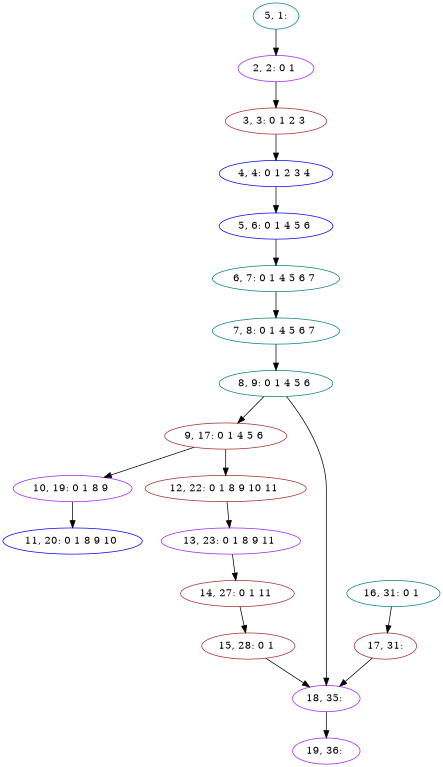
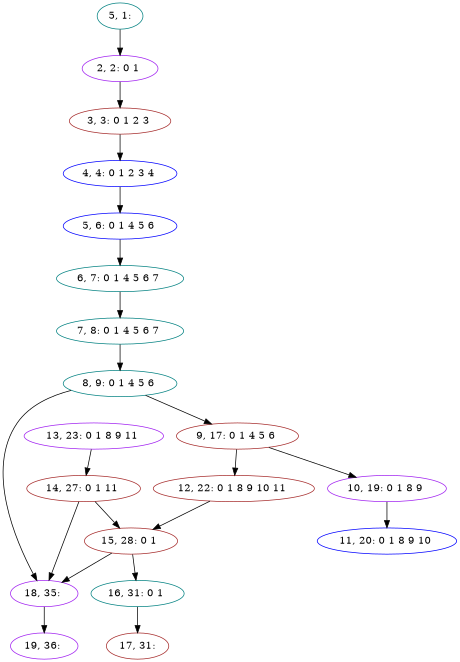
(228, 511) -> (185, 514)
none -> (134, 564)
(359, 670) -> (65, 538)
